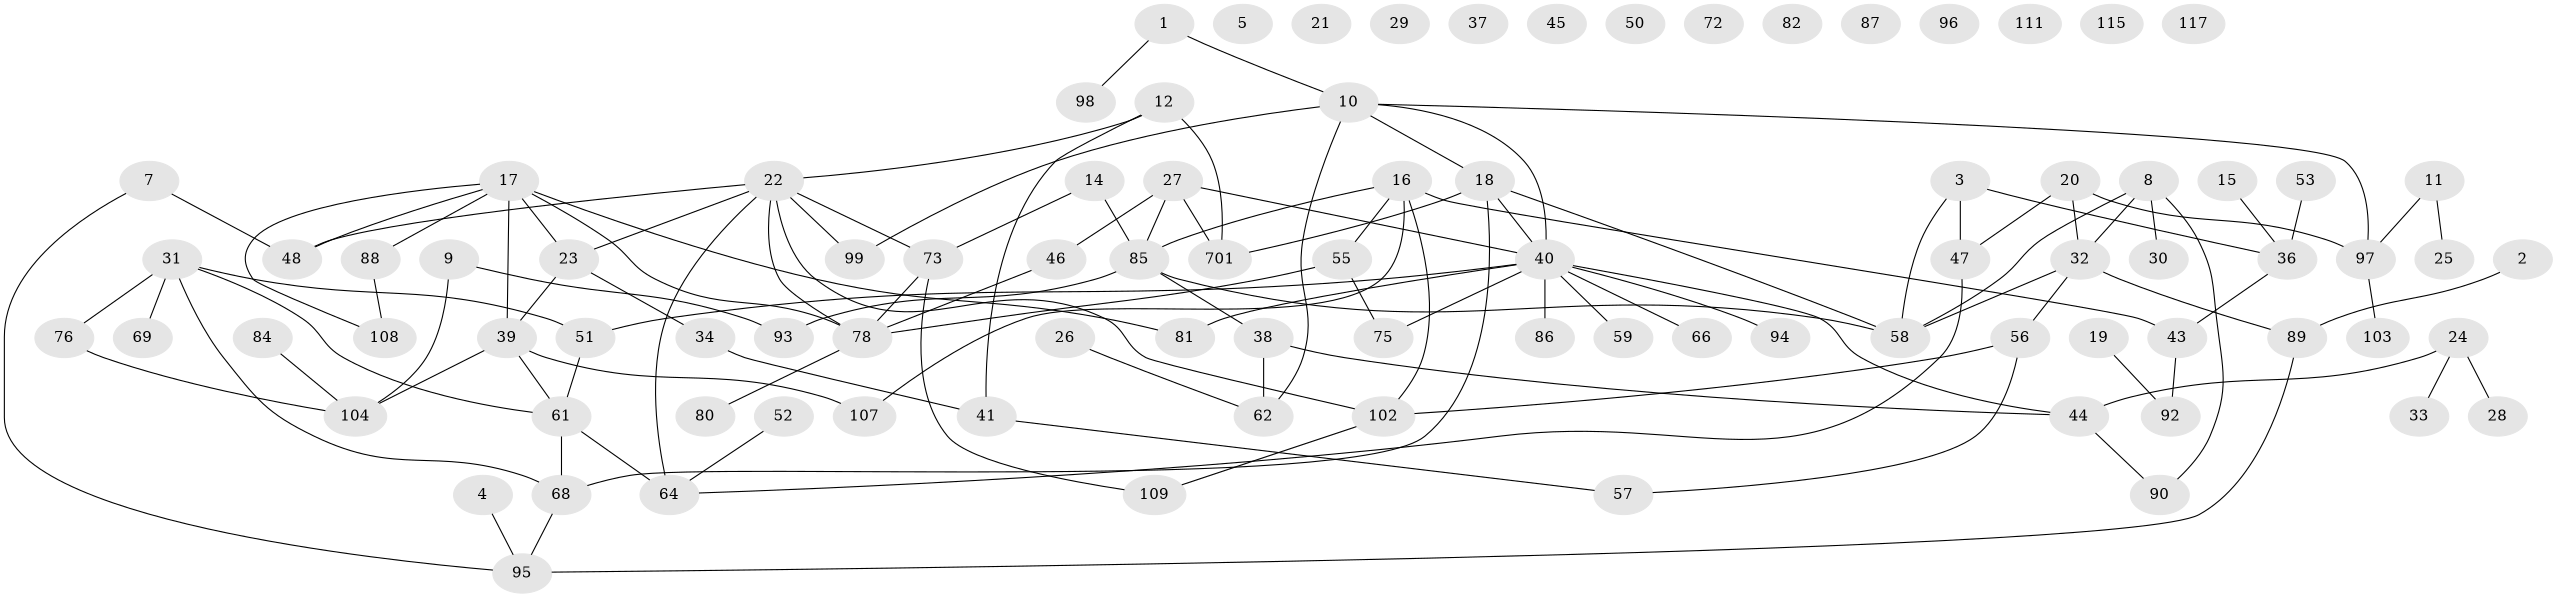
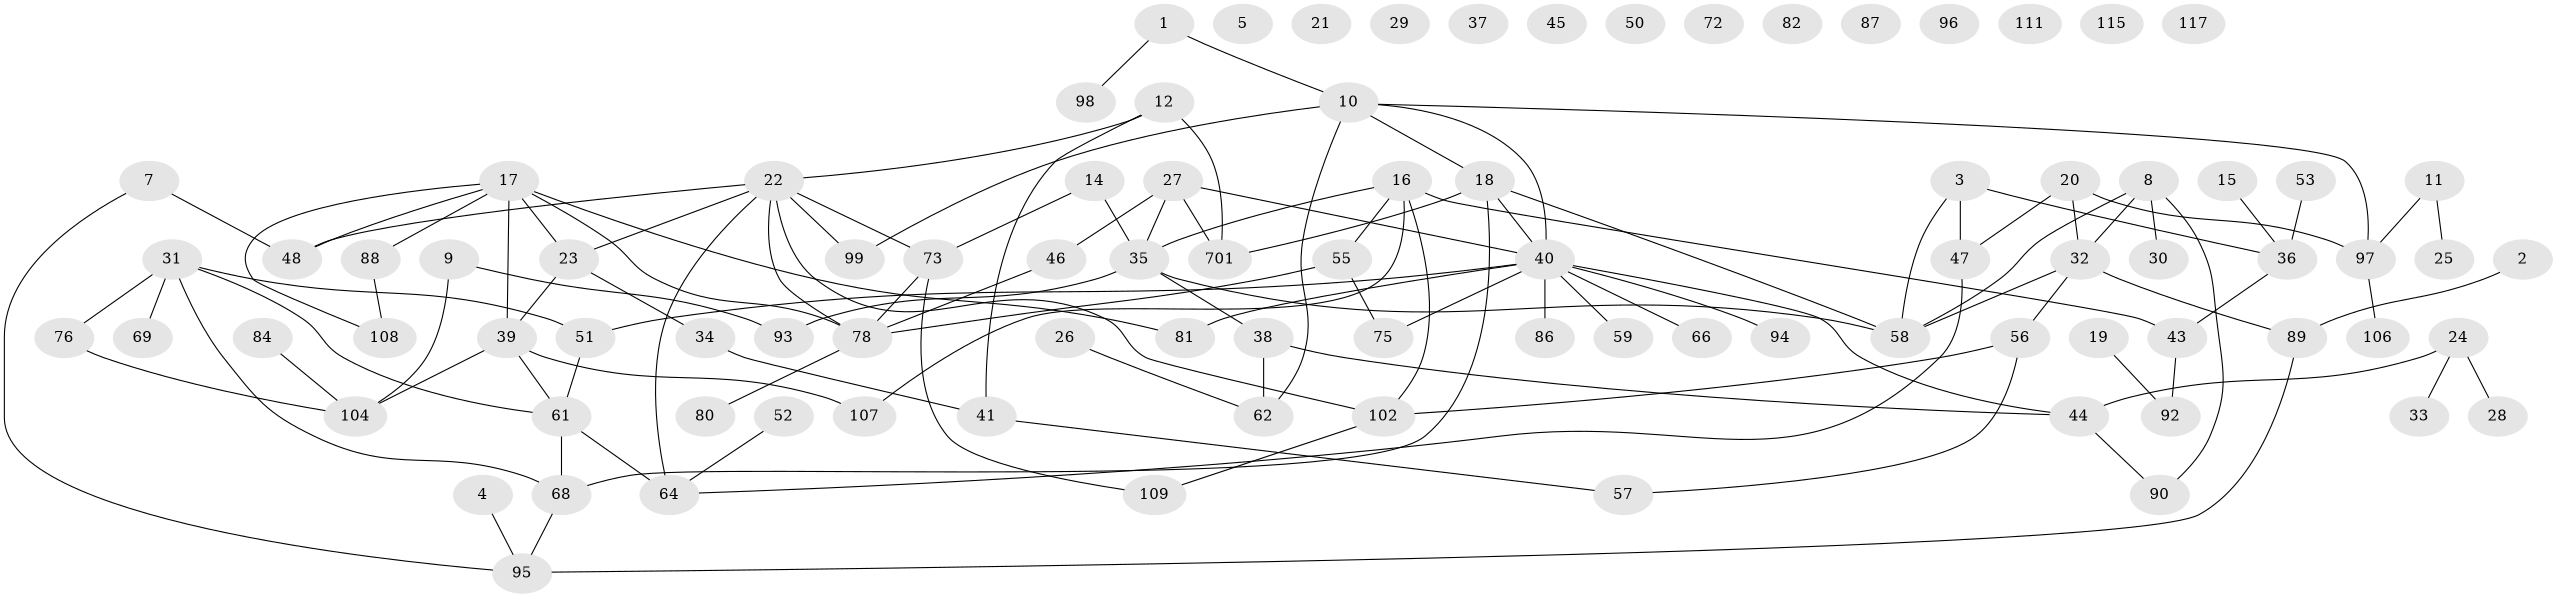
(1139, 259) -> (1139, 259)
(2378, 338) -> (2378, 338)
